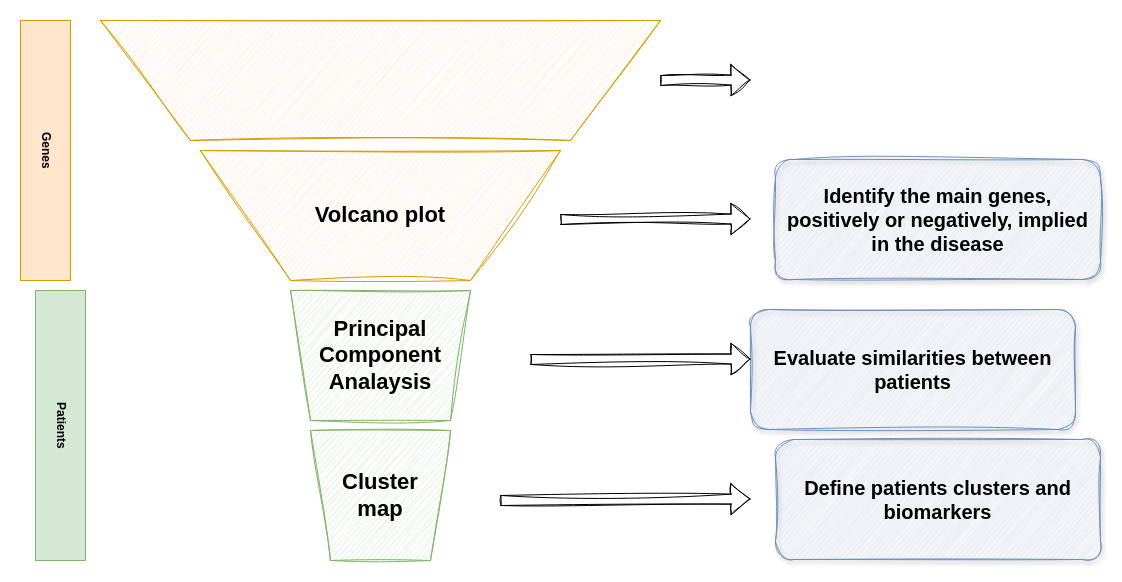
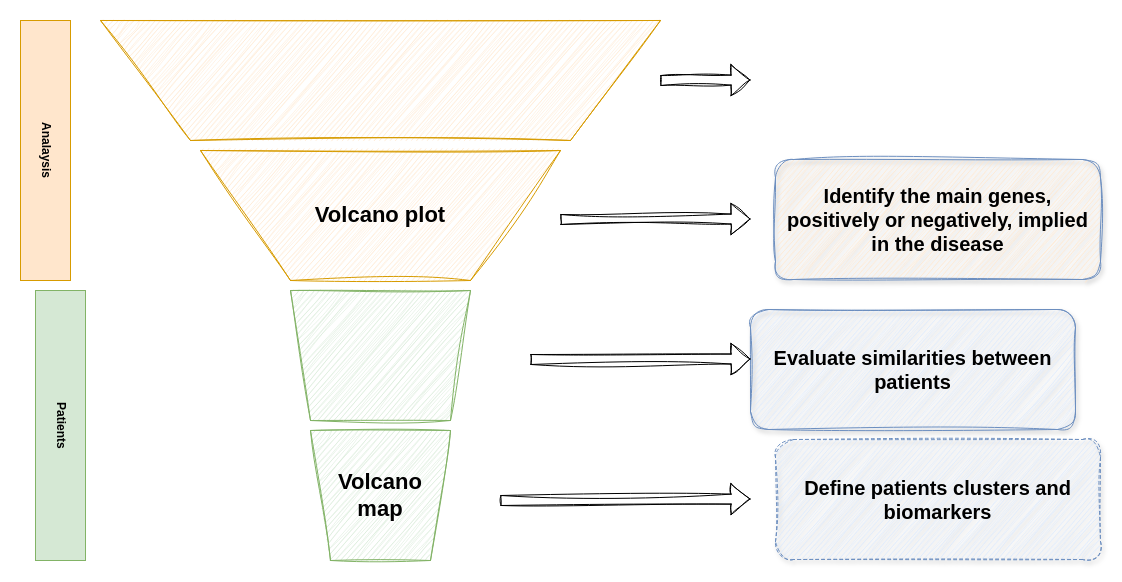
(46, 23) -> (46, 23)
(938, 220) -> (938, 220)
(381, 356) -> none
(381, 496) -> (381, 496)
(938, 500) -> (938, 500)
